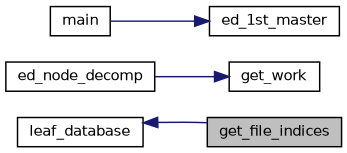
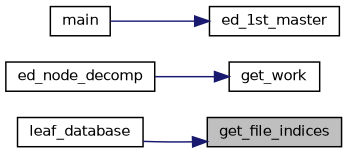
(183, 122) -> (168, 142)
